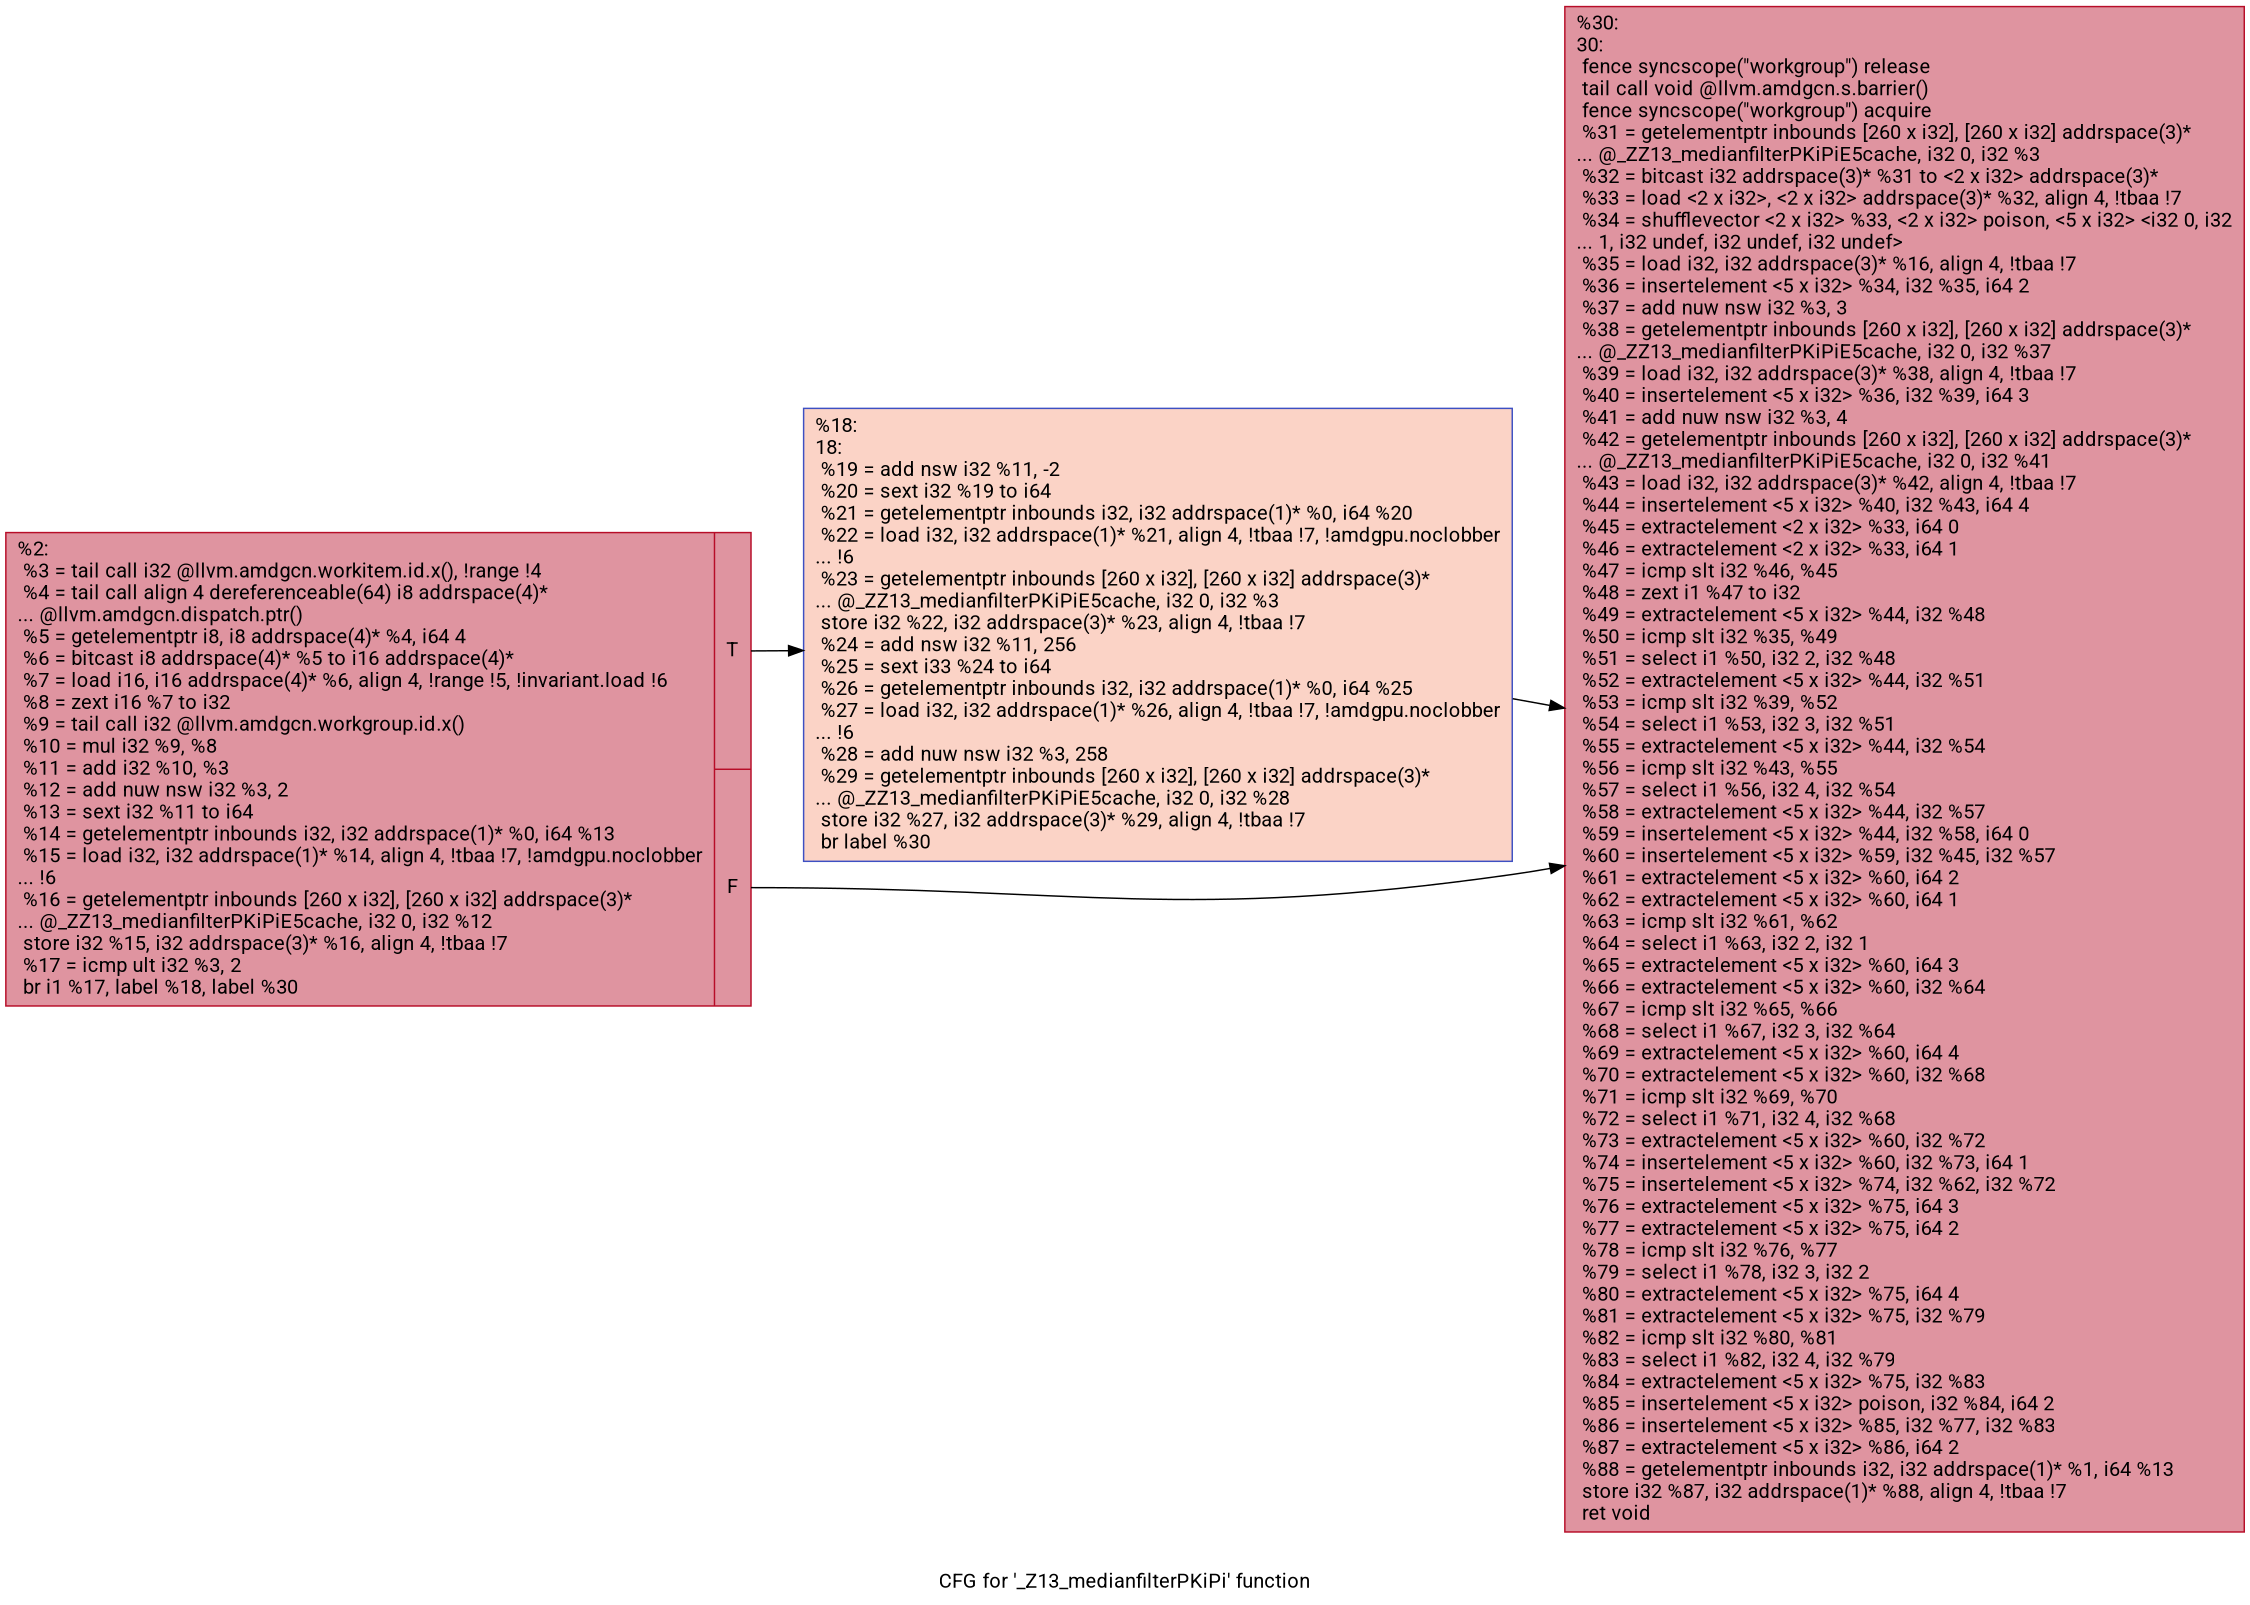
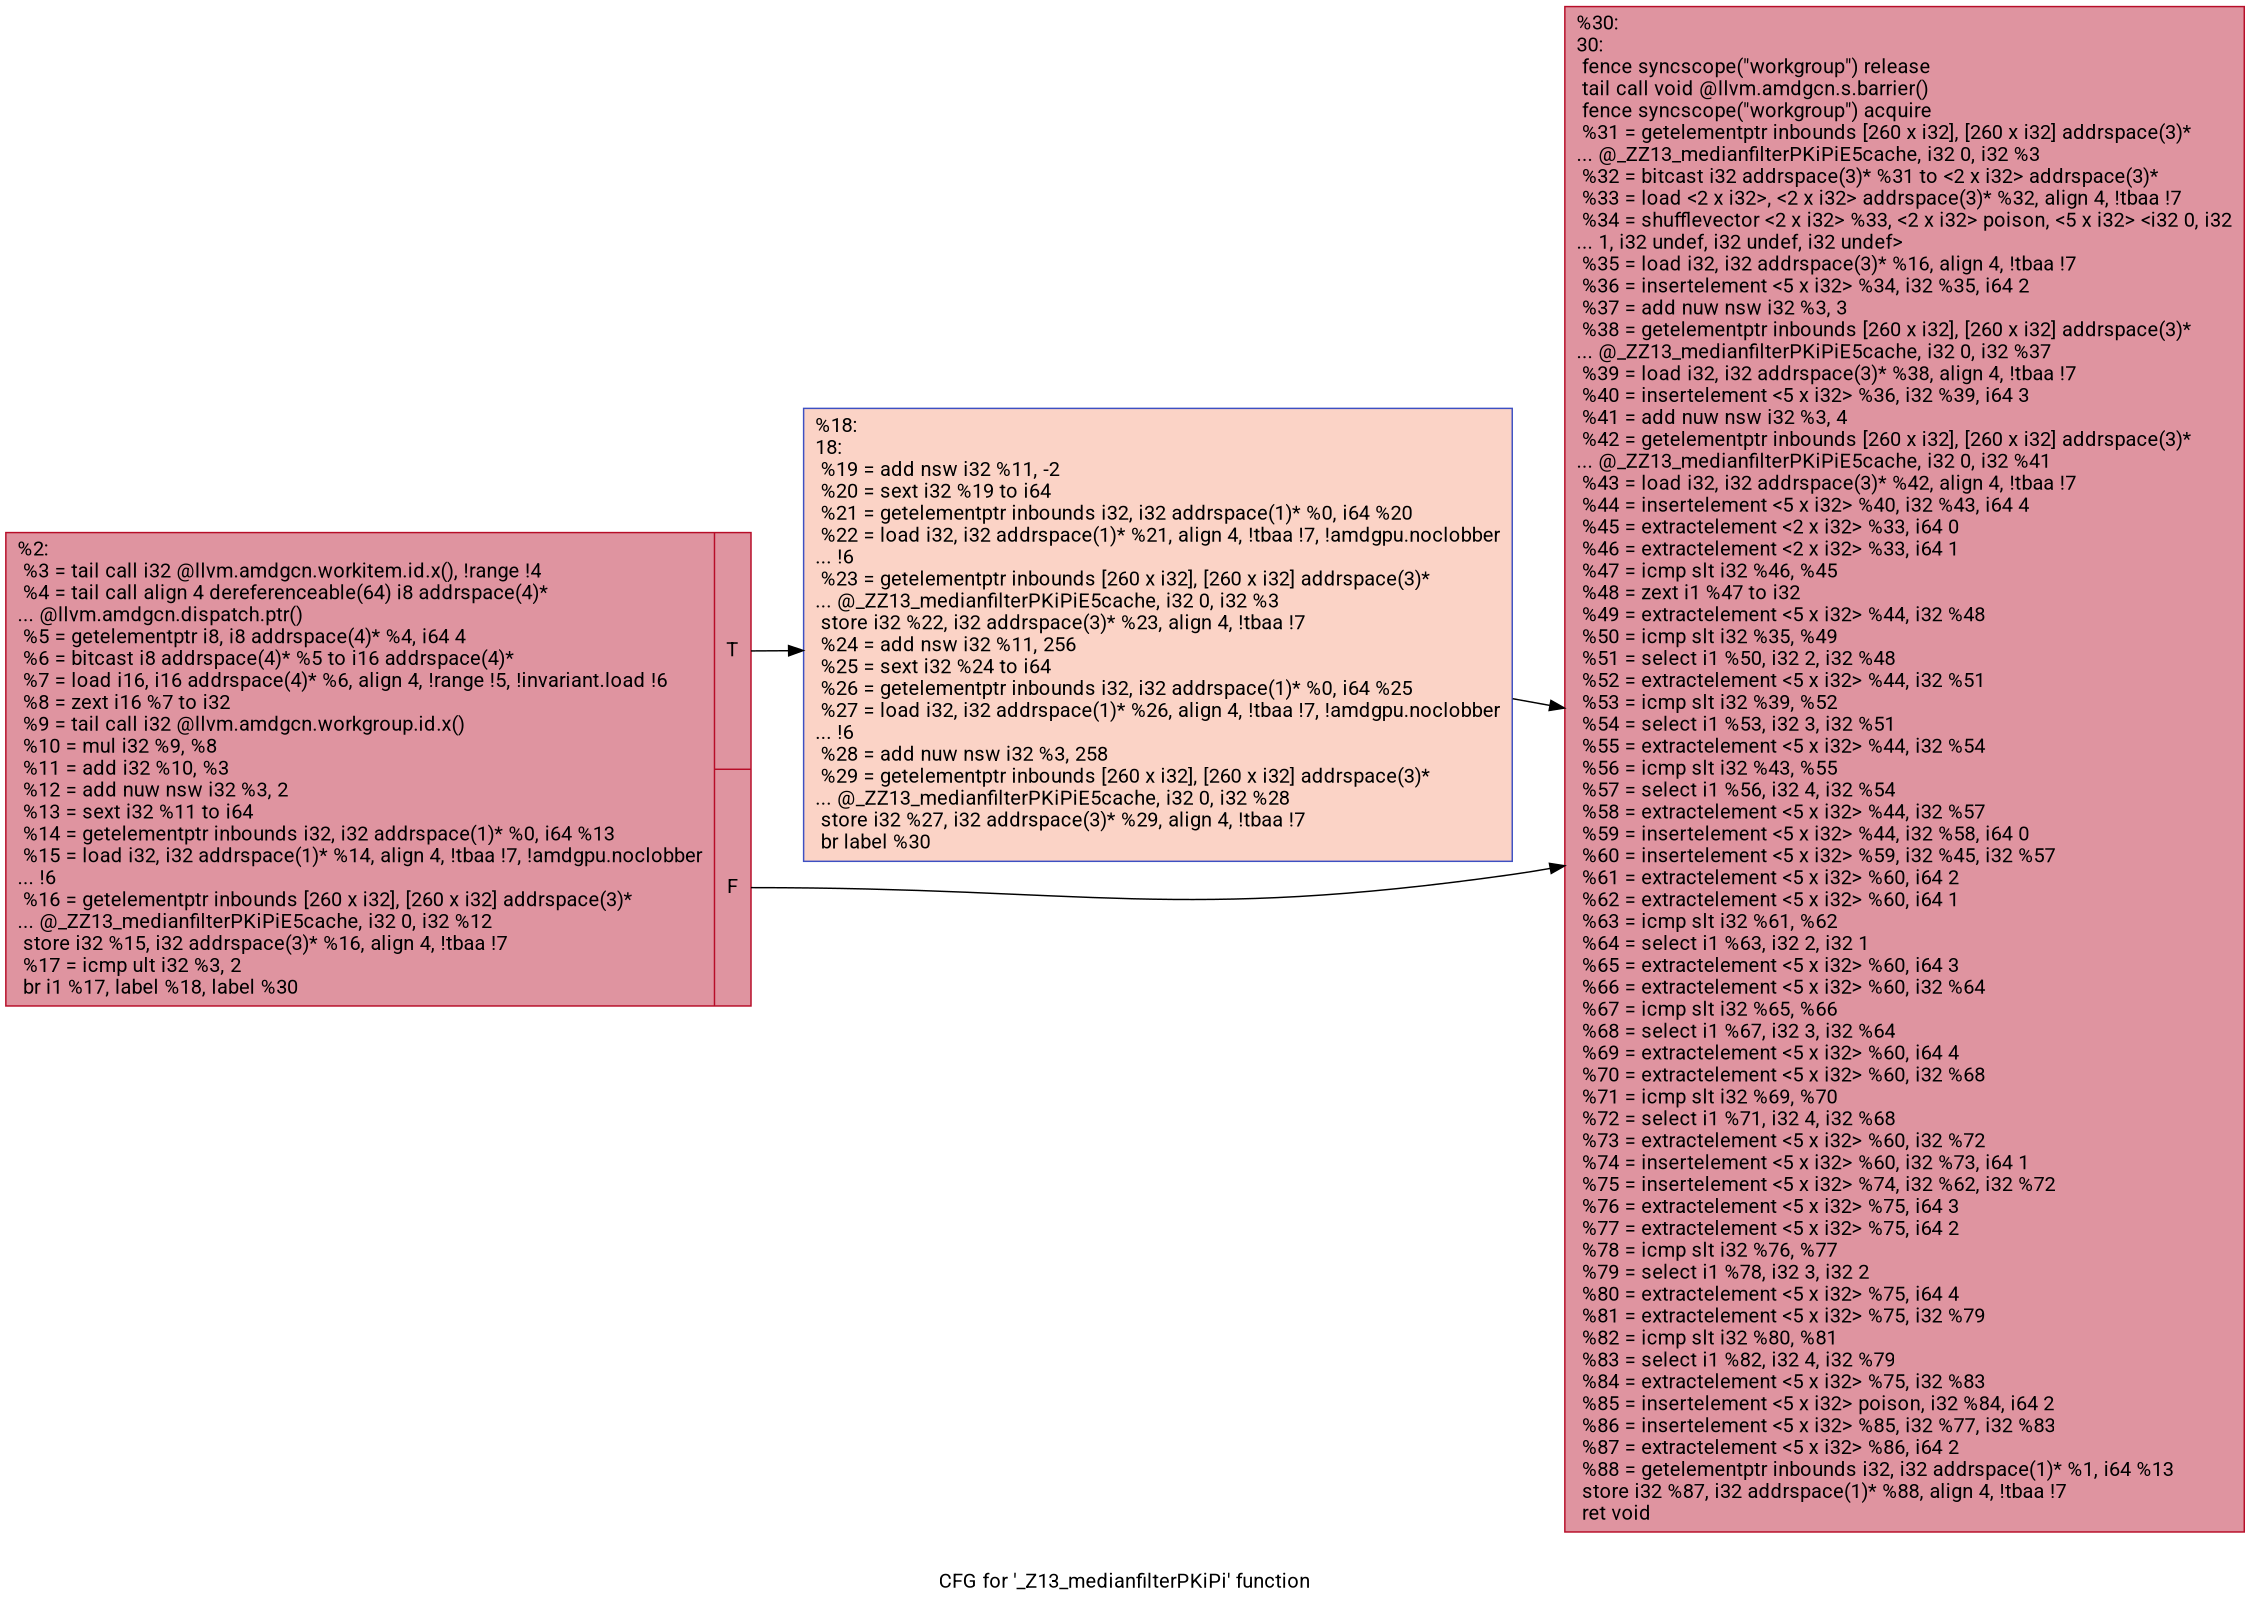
(934, 667) -> (934, 667)
